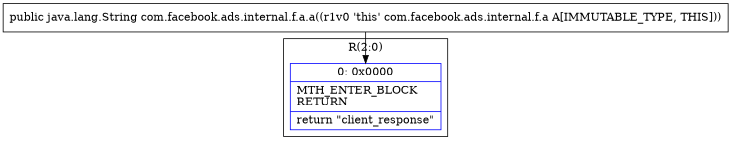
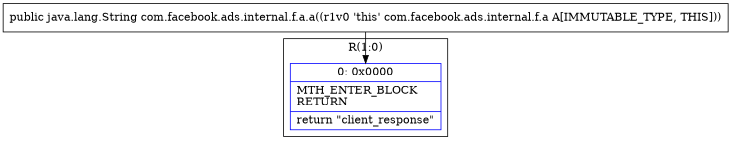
(366, 48) -> (366, 48)
